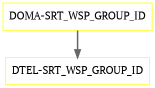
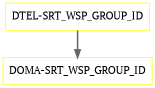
(78, 40) -> (78, 40)
